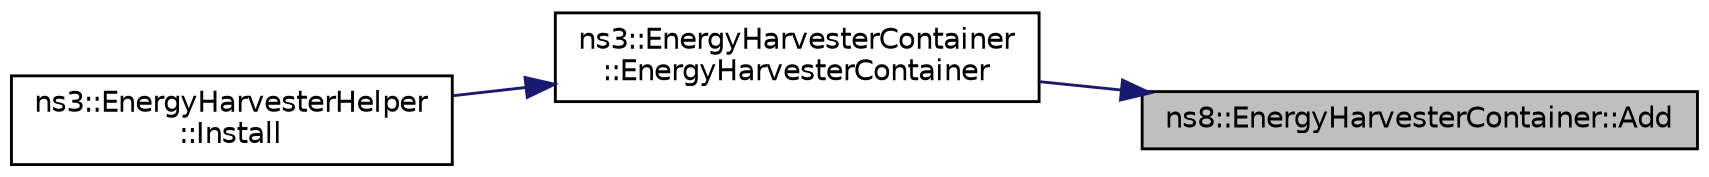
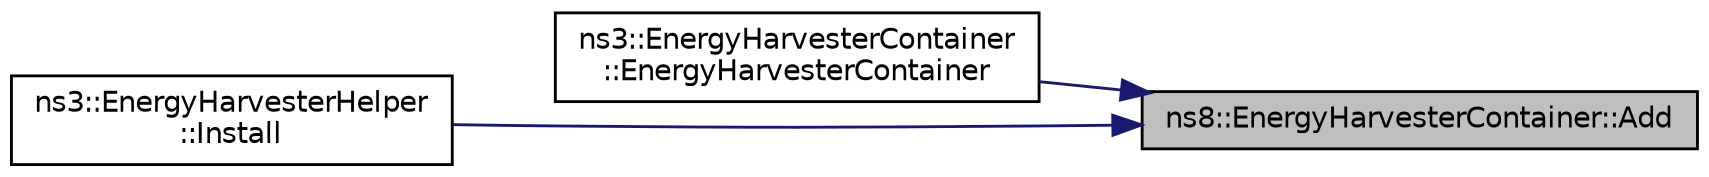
(489, 92) -> (783, 127)
